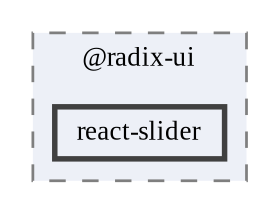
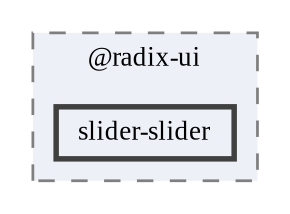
(140, 133) -> (145, 133)
